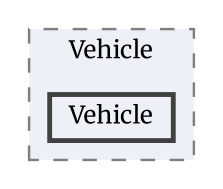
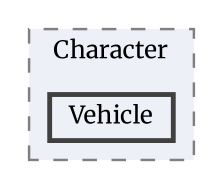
(111, 52) -> (111, 52)
